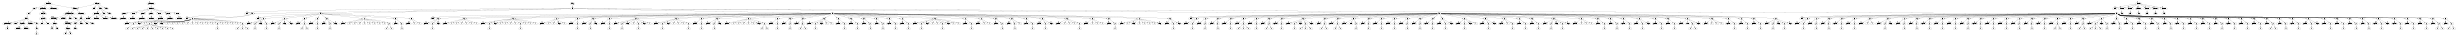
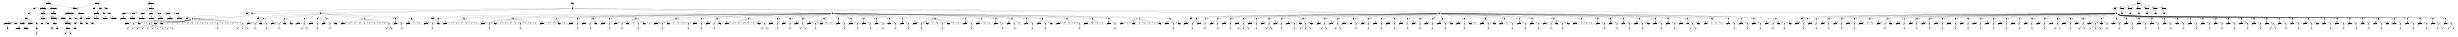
none -> (53, 14)
